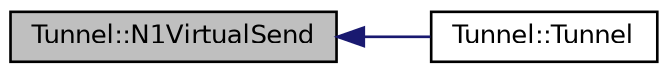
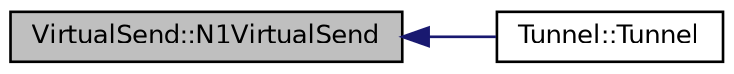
(174, 37) -> (206, 37)
